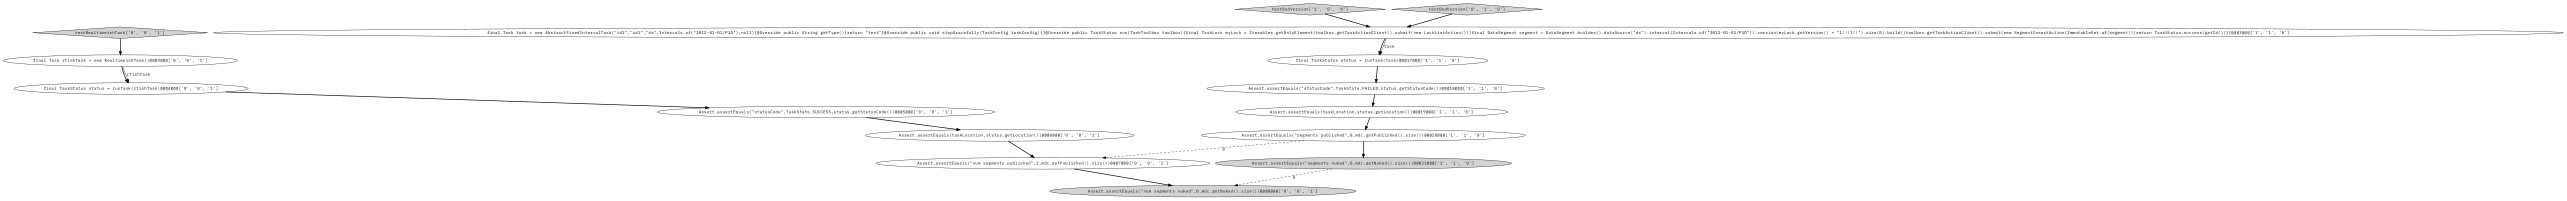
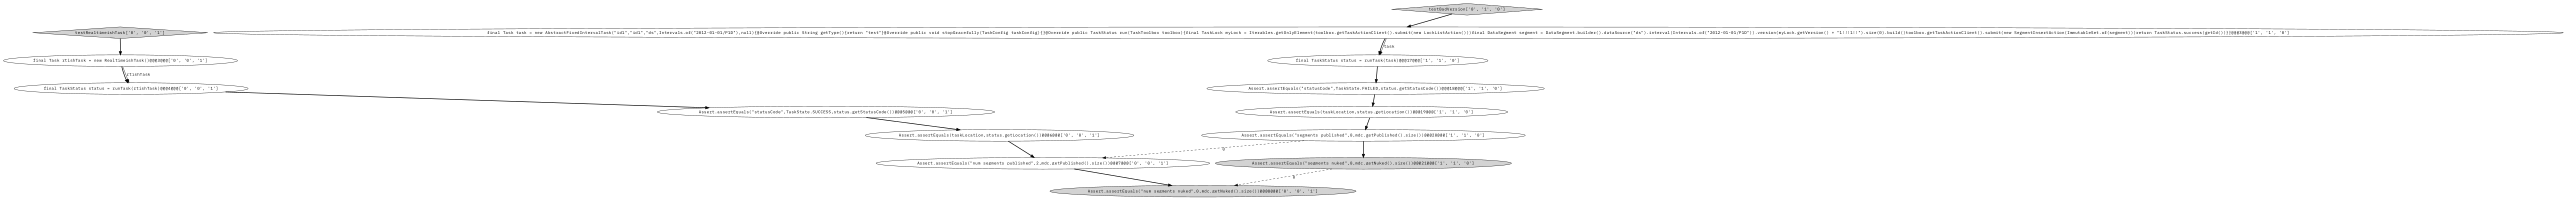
(1310, 9) -> none
